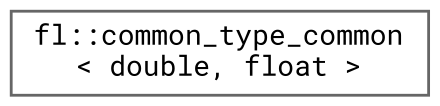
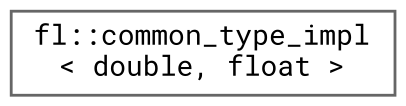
(220, 53) -> (203, 53)
